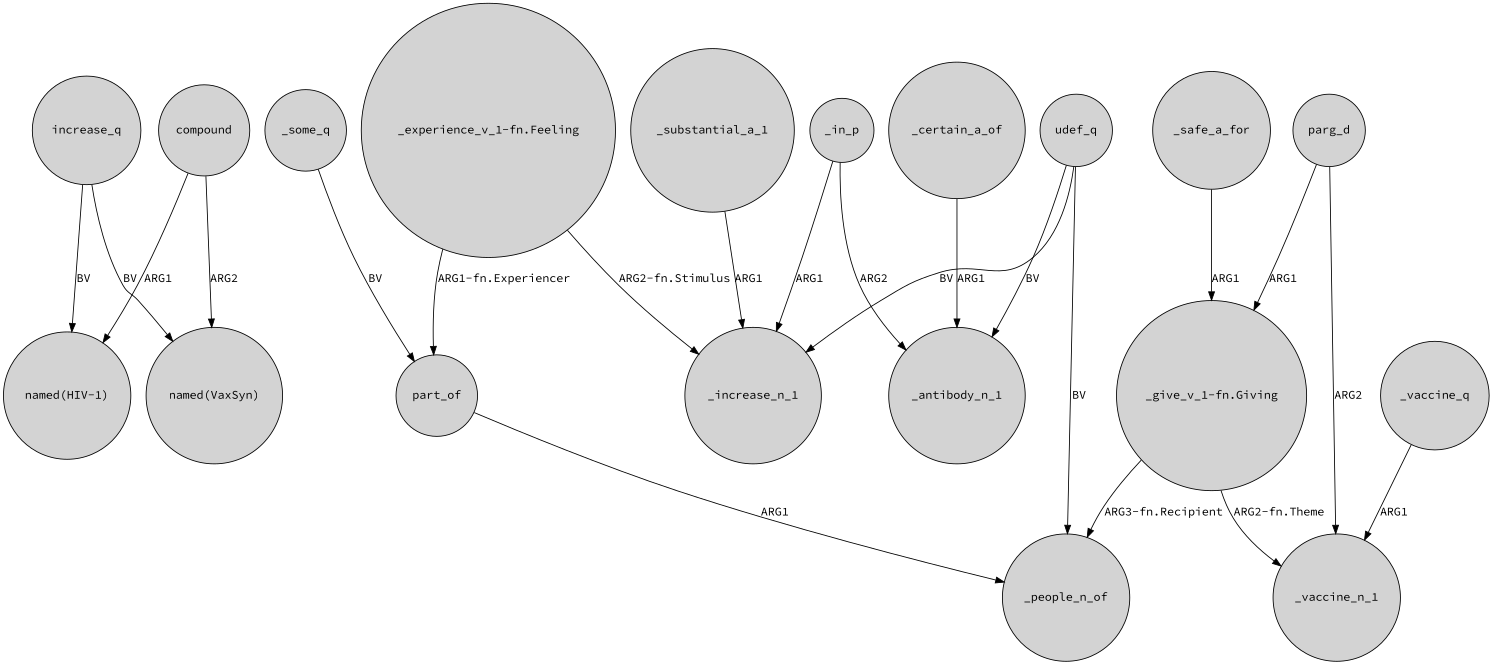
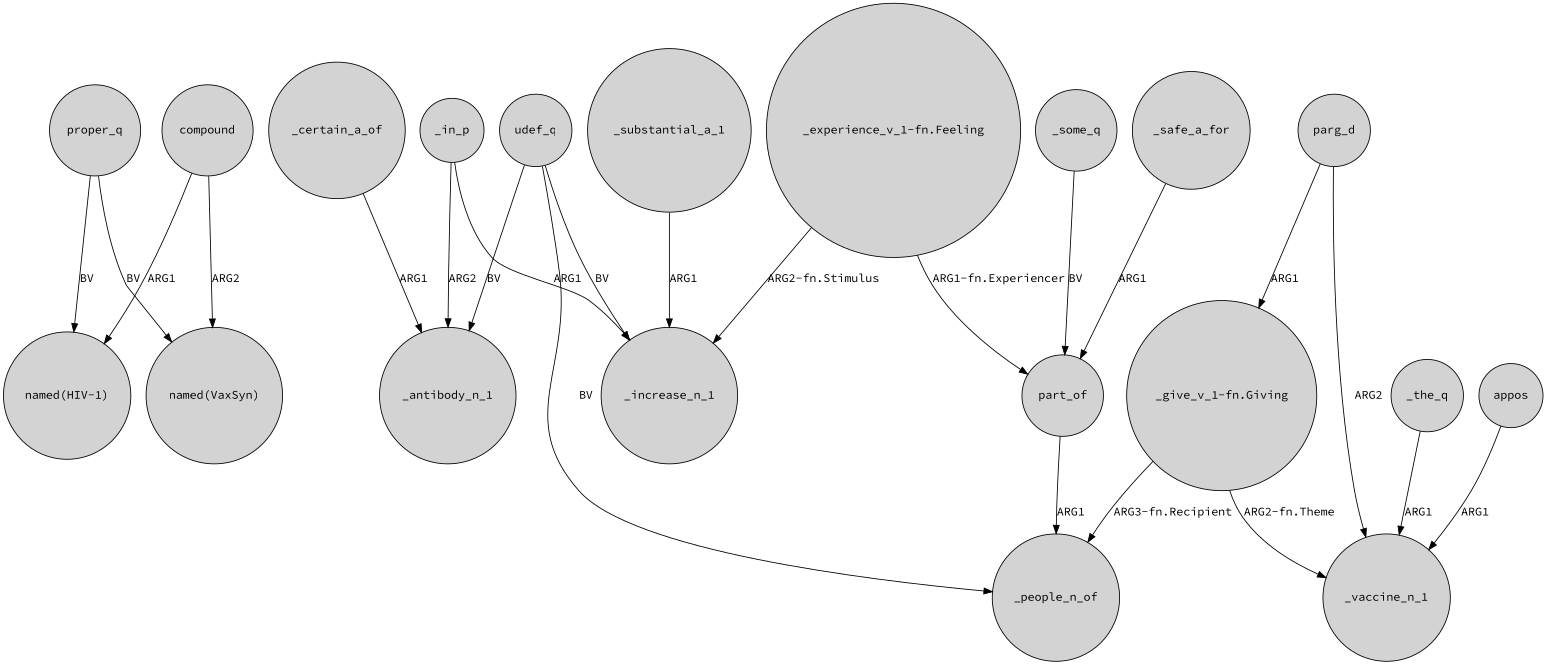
(87, 130) -> (95, 130)
(1212, 241) -> (1125, 267)
(1435, 396) -> (1427, 396)
none -> (1511, 396)
